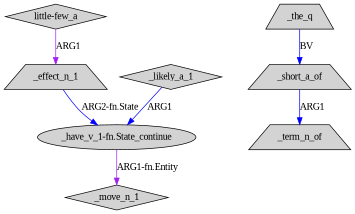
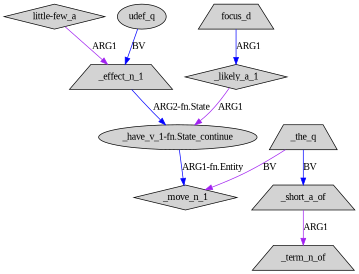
none -> (142, 17)
none -> (236, 17)
(147, 103) -> (216, 105)
(300, 104) -> (303, 224)
(117, 164) -> (181, 164)
none -> (250, 171)
